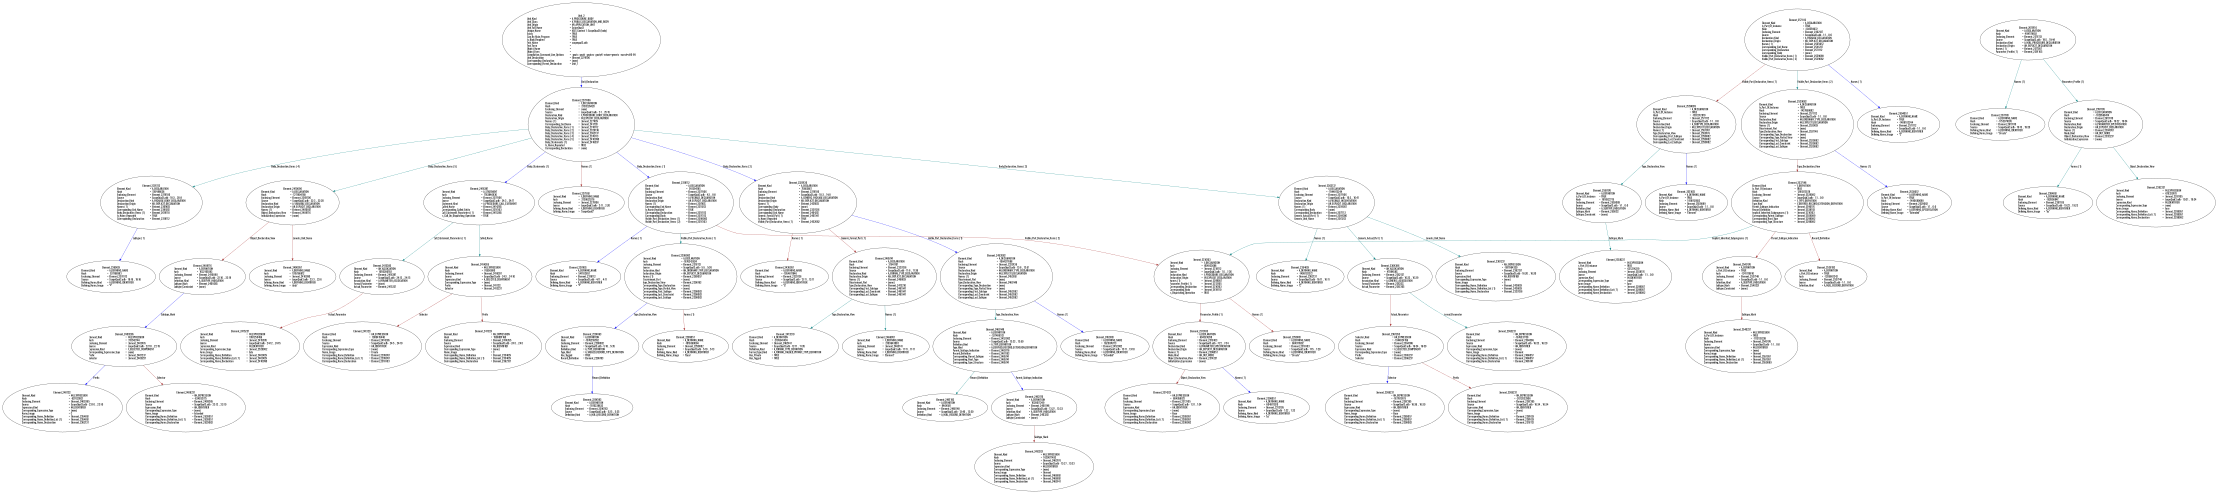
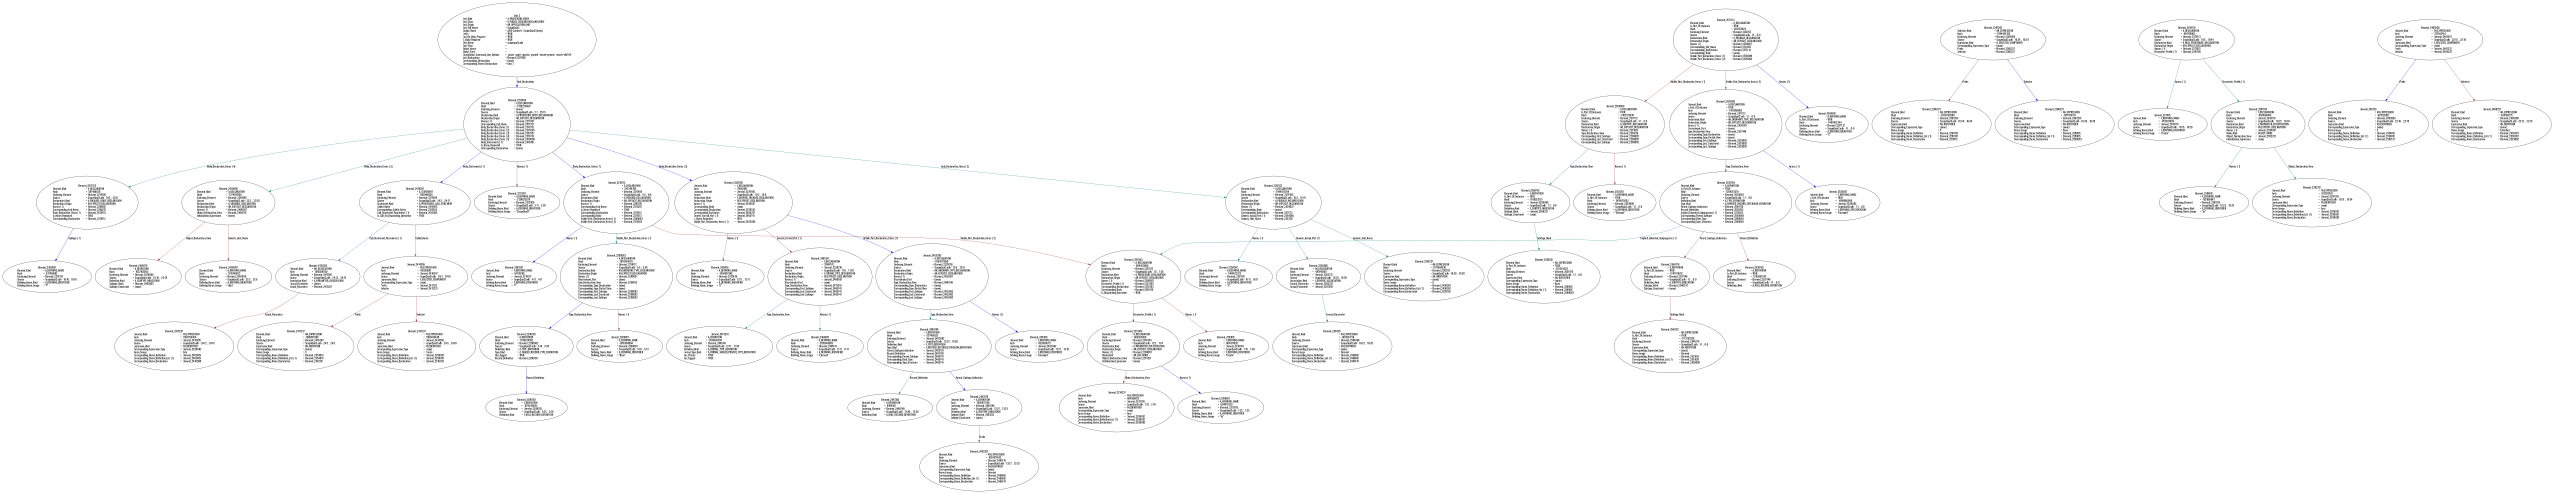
(1686, 168) -> (1615, 168)
(1390, 309) -> none
(165, 310) -> none
(1041, 437) -> (982, 437)
